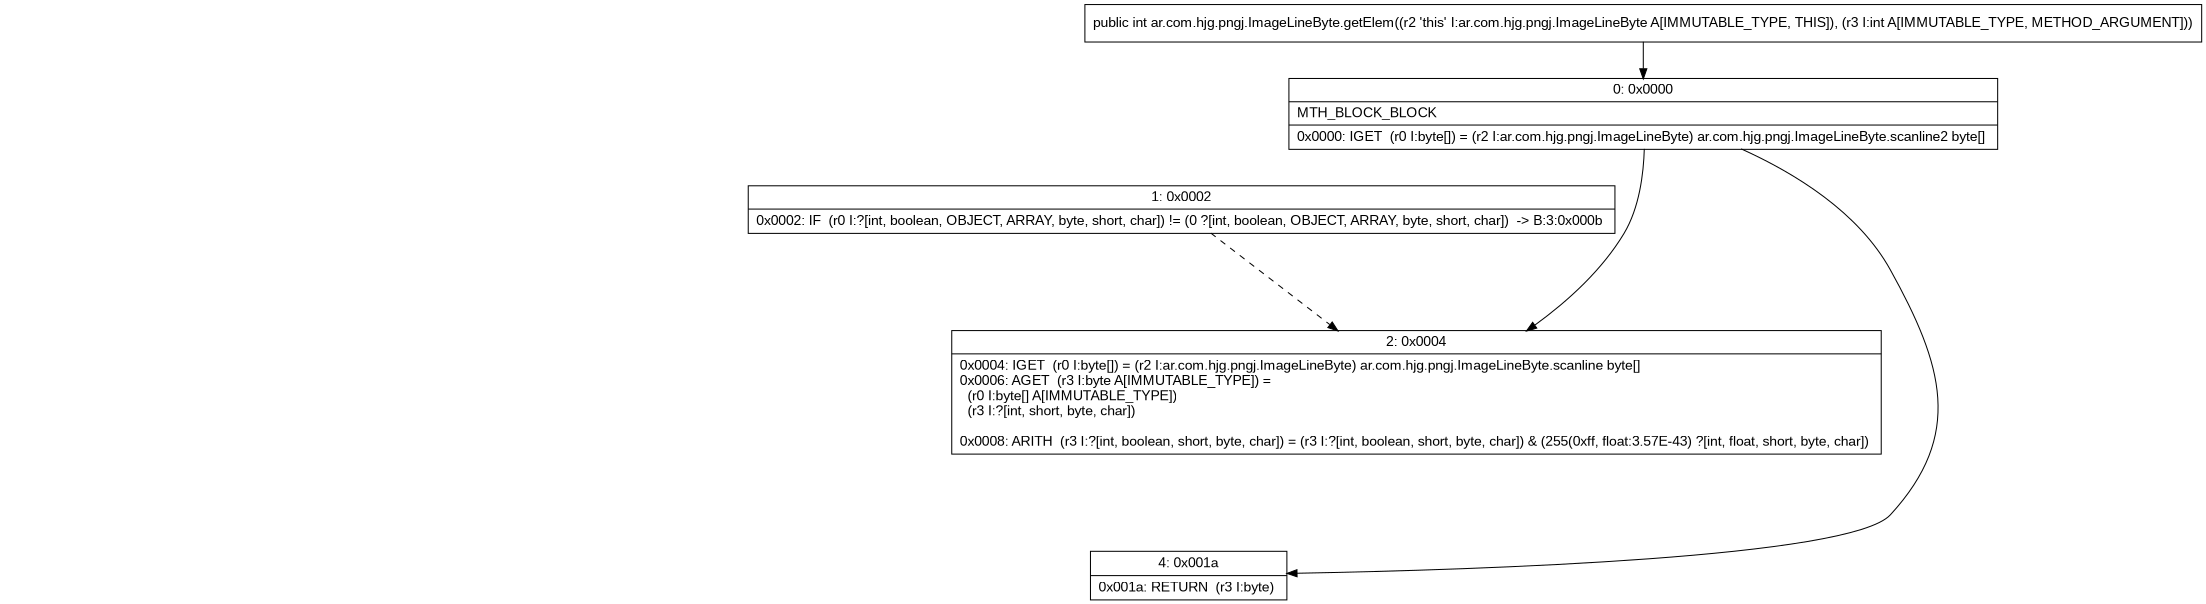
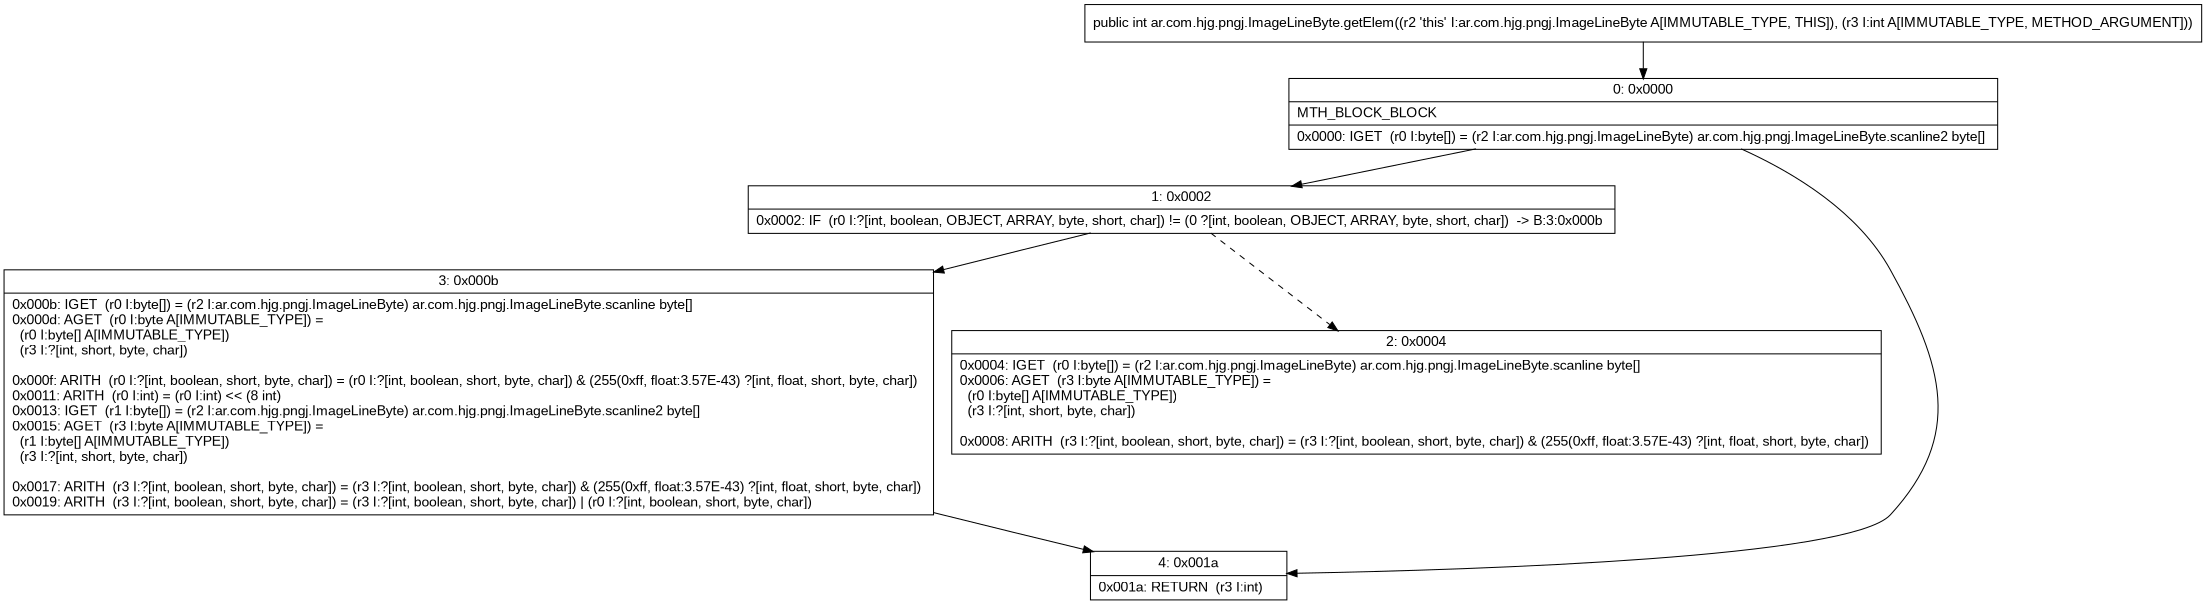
(1613, 250) -> (1389, 167)
none -> (469, 392)
(1189, 587) -> (1183, 587)
